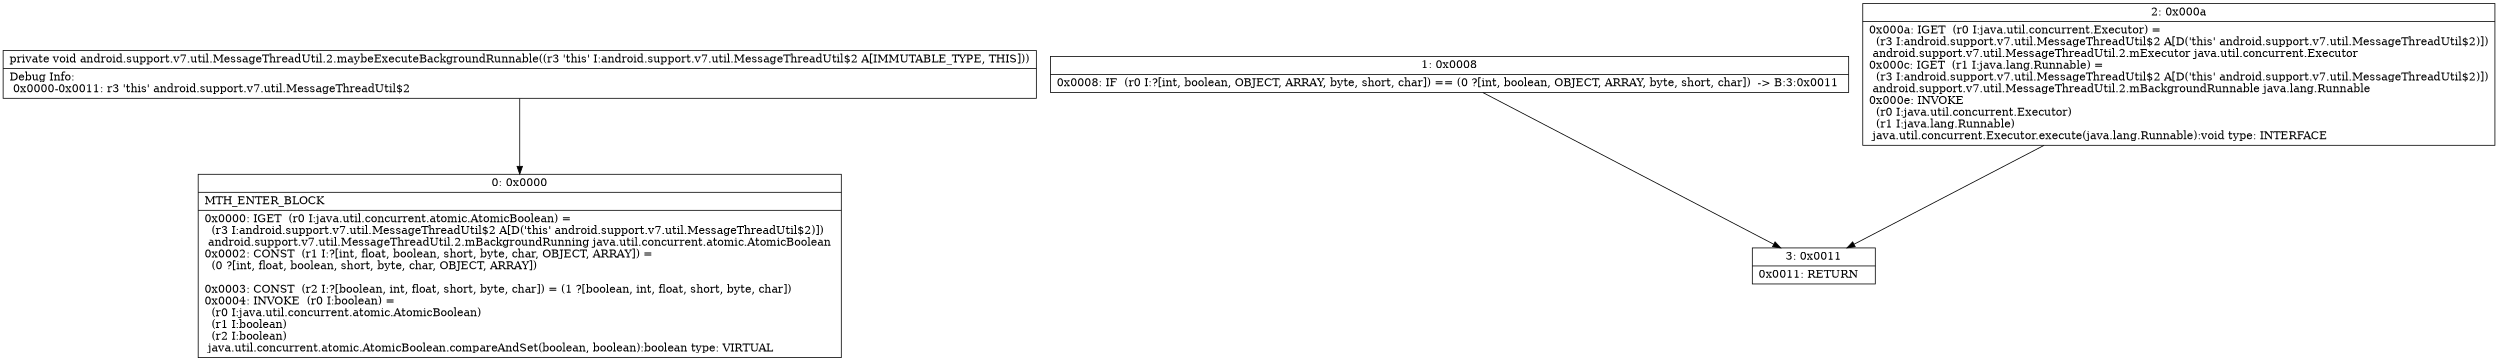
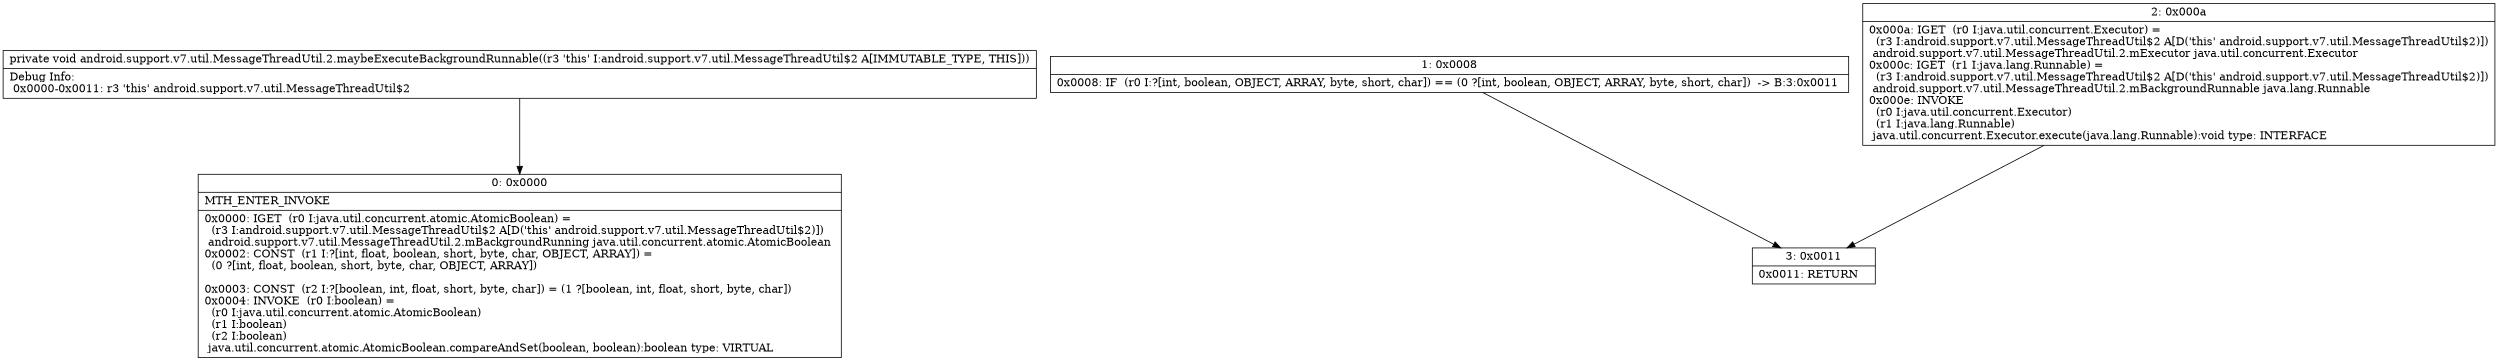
(265, 201) -> (268, 201)
